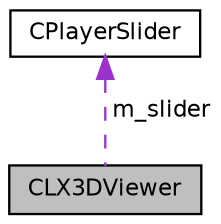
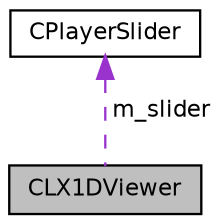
(105, 190) -> (105, 190)
